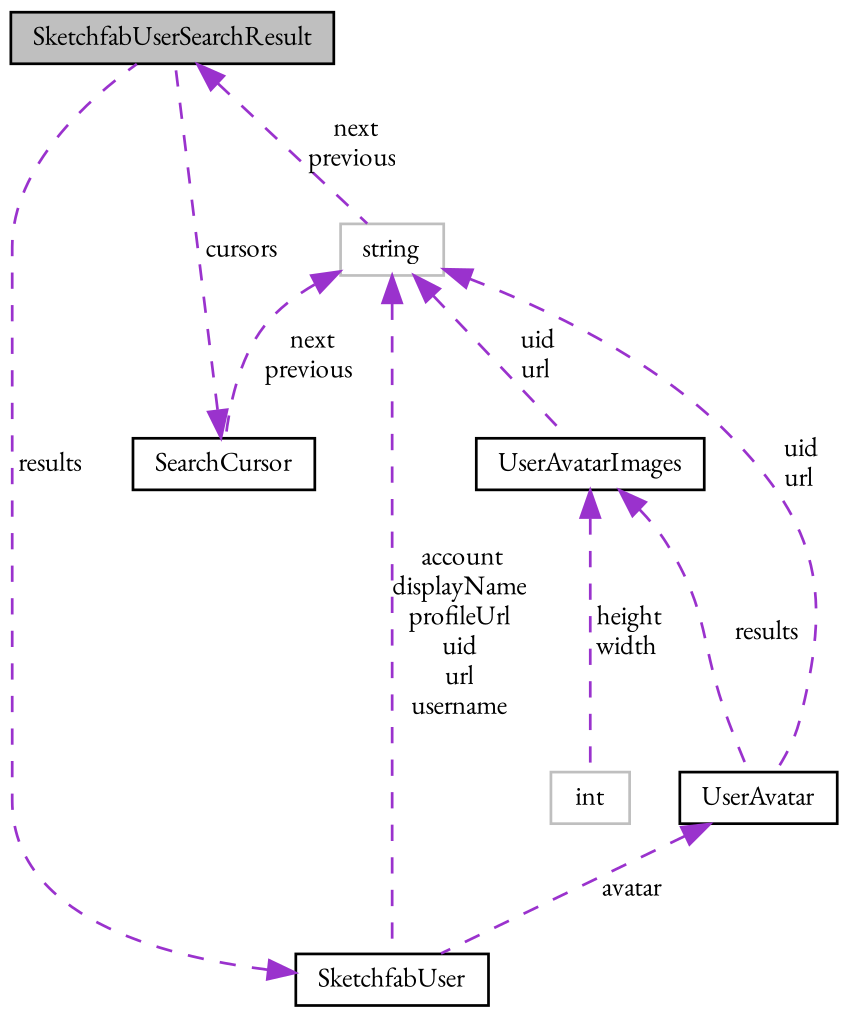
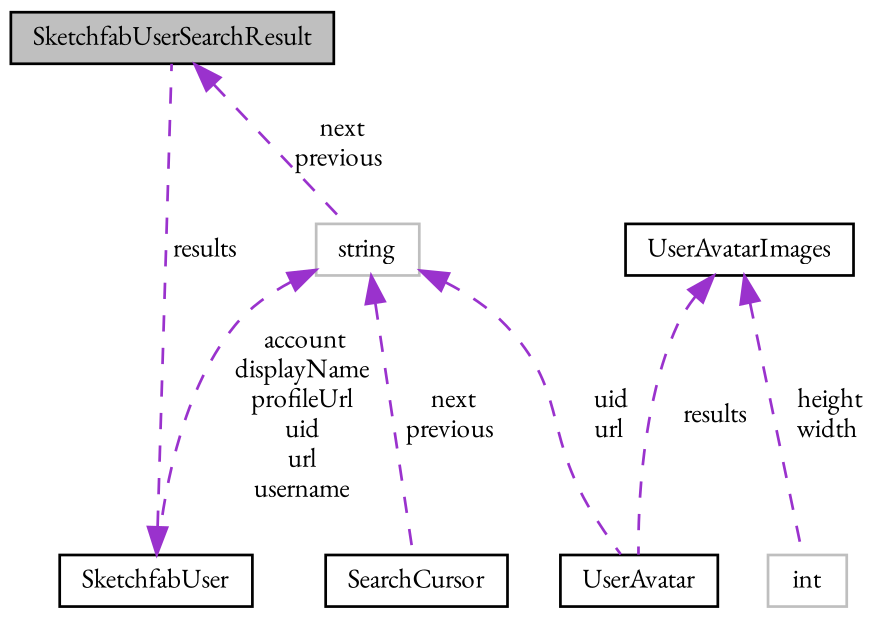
(196, 237) -> none
(500, 367) -> none
(563, 895) -> none
